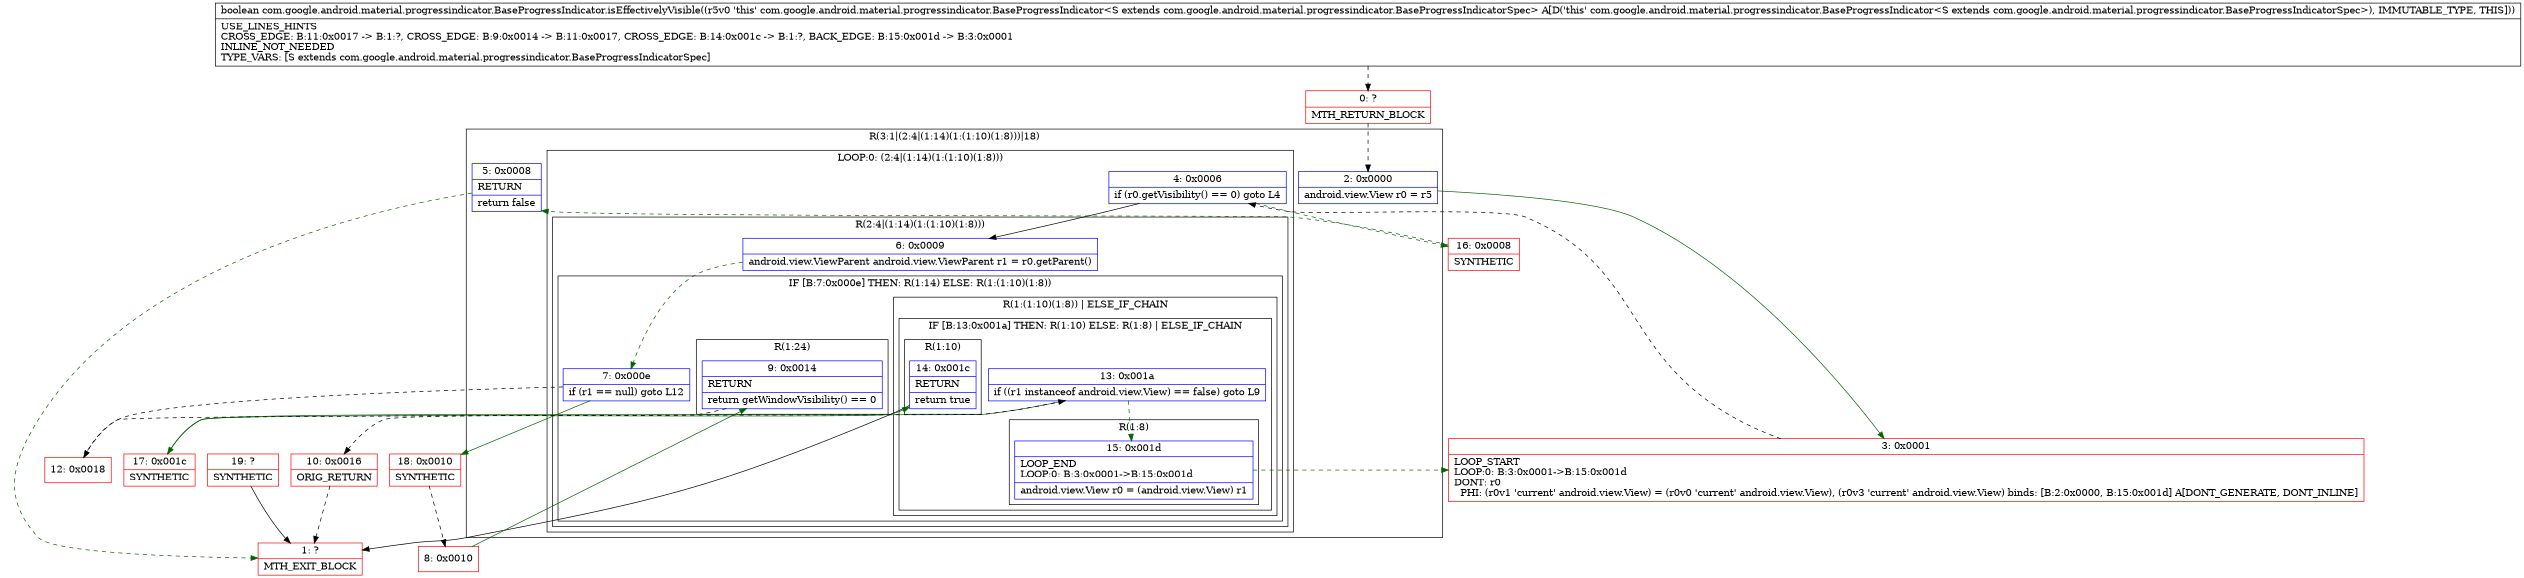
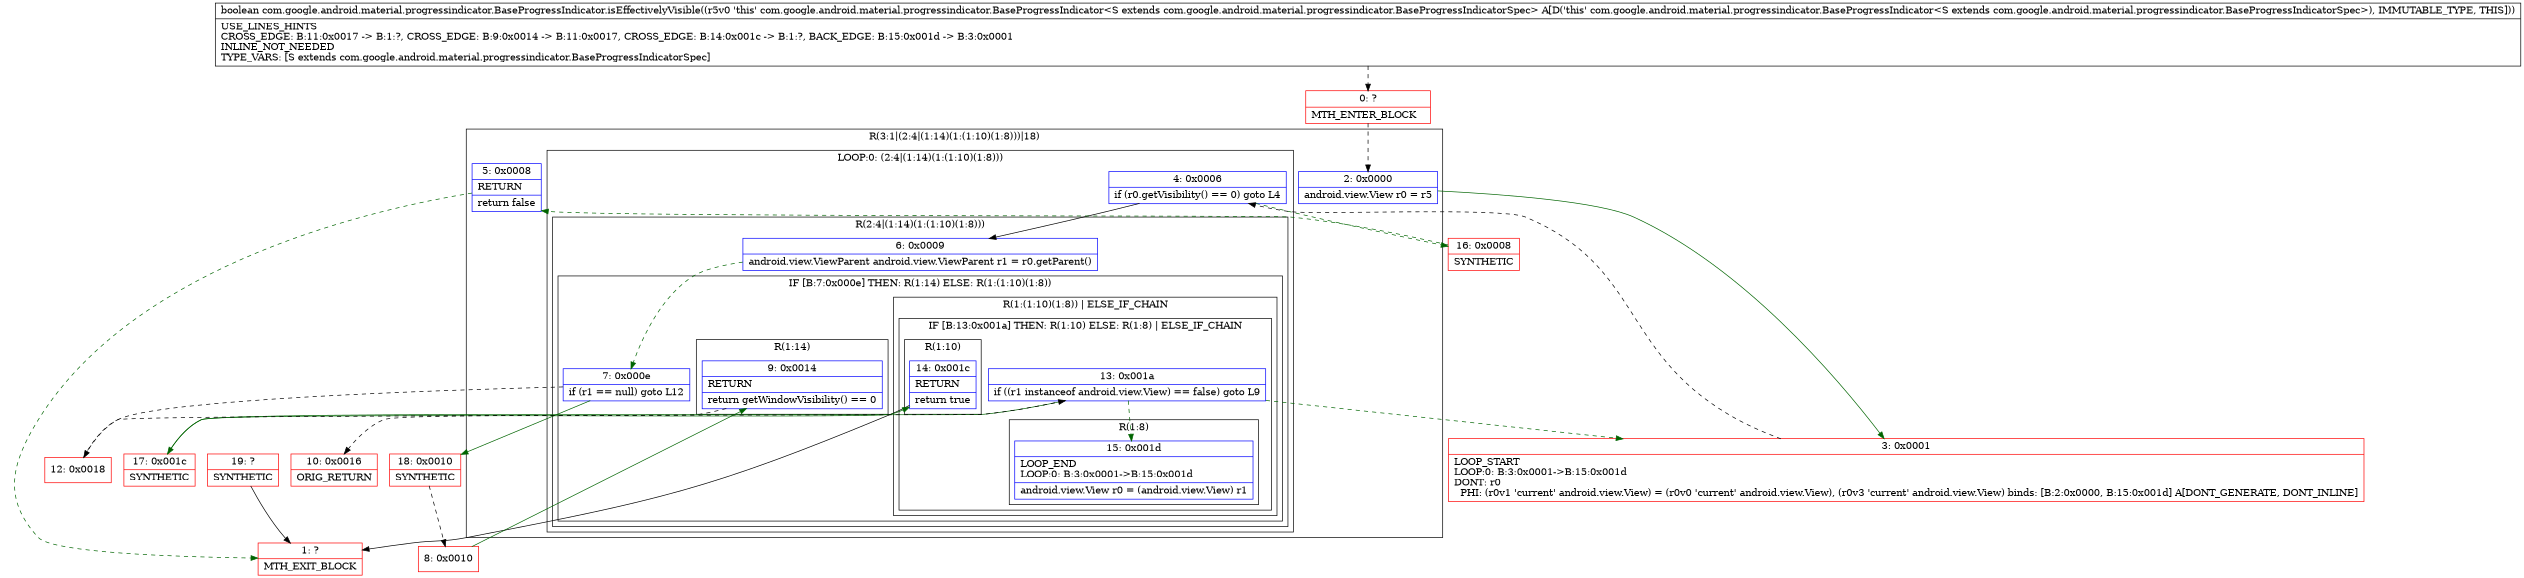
(1368, 115) -> (1364, 115)
(792, 347) -> (792, 347)
(1347, 470) -> (1432, 418)
(323, 511) -> none
